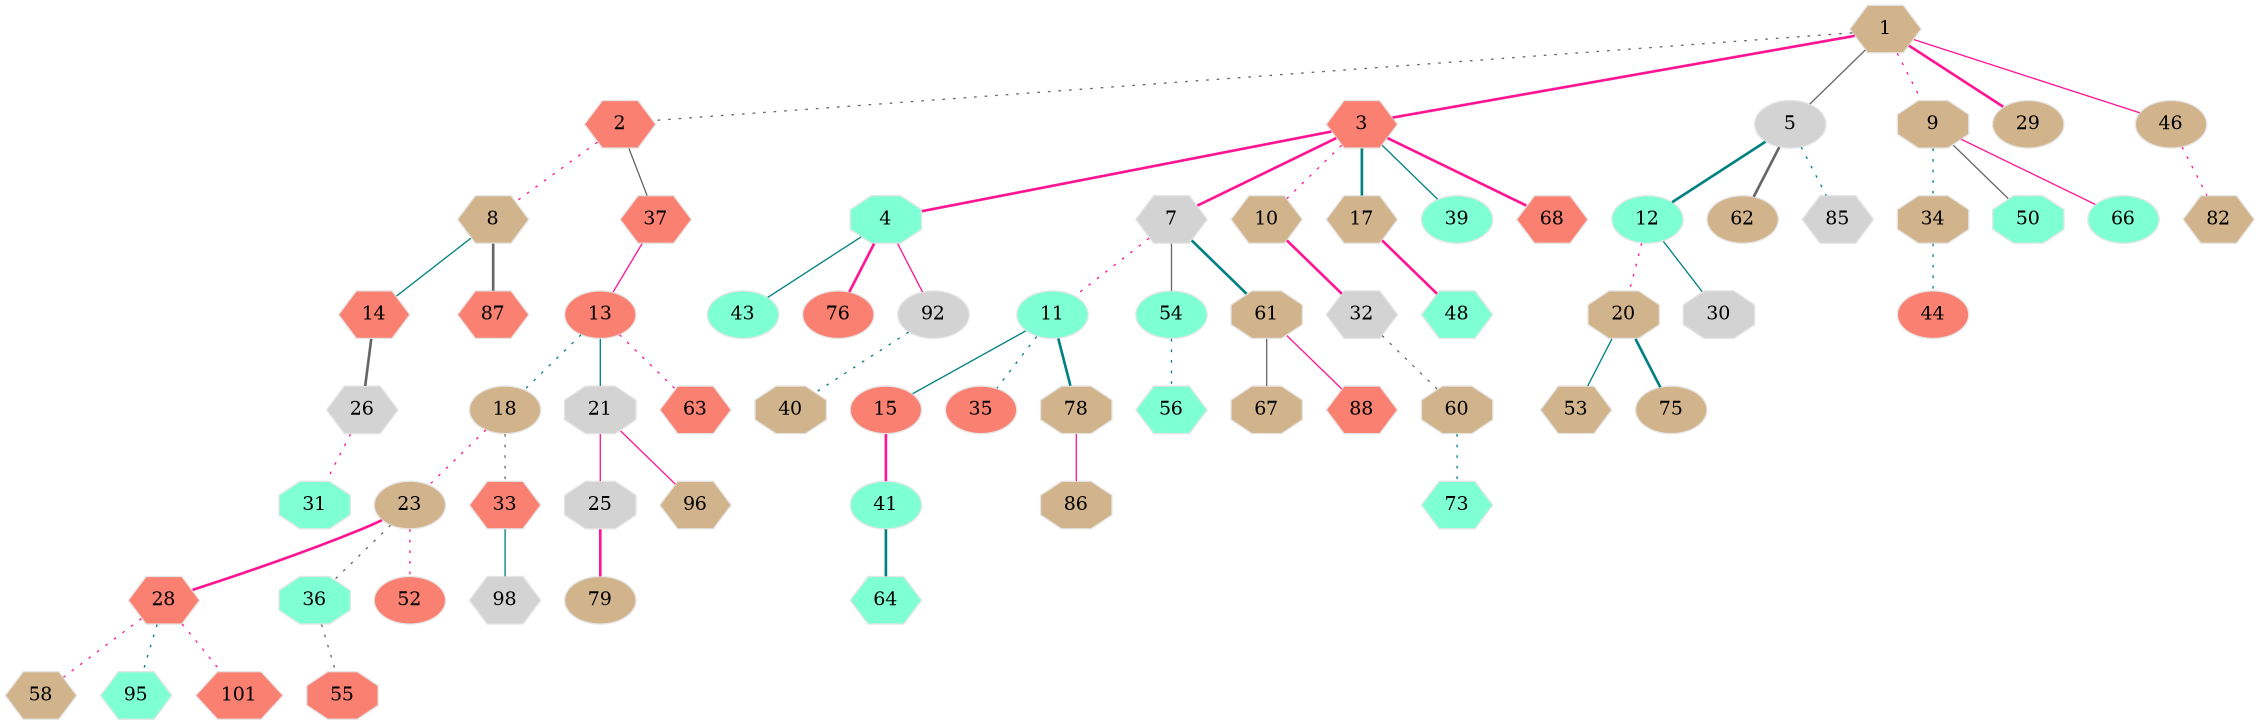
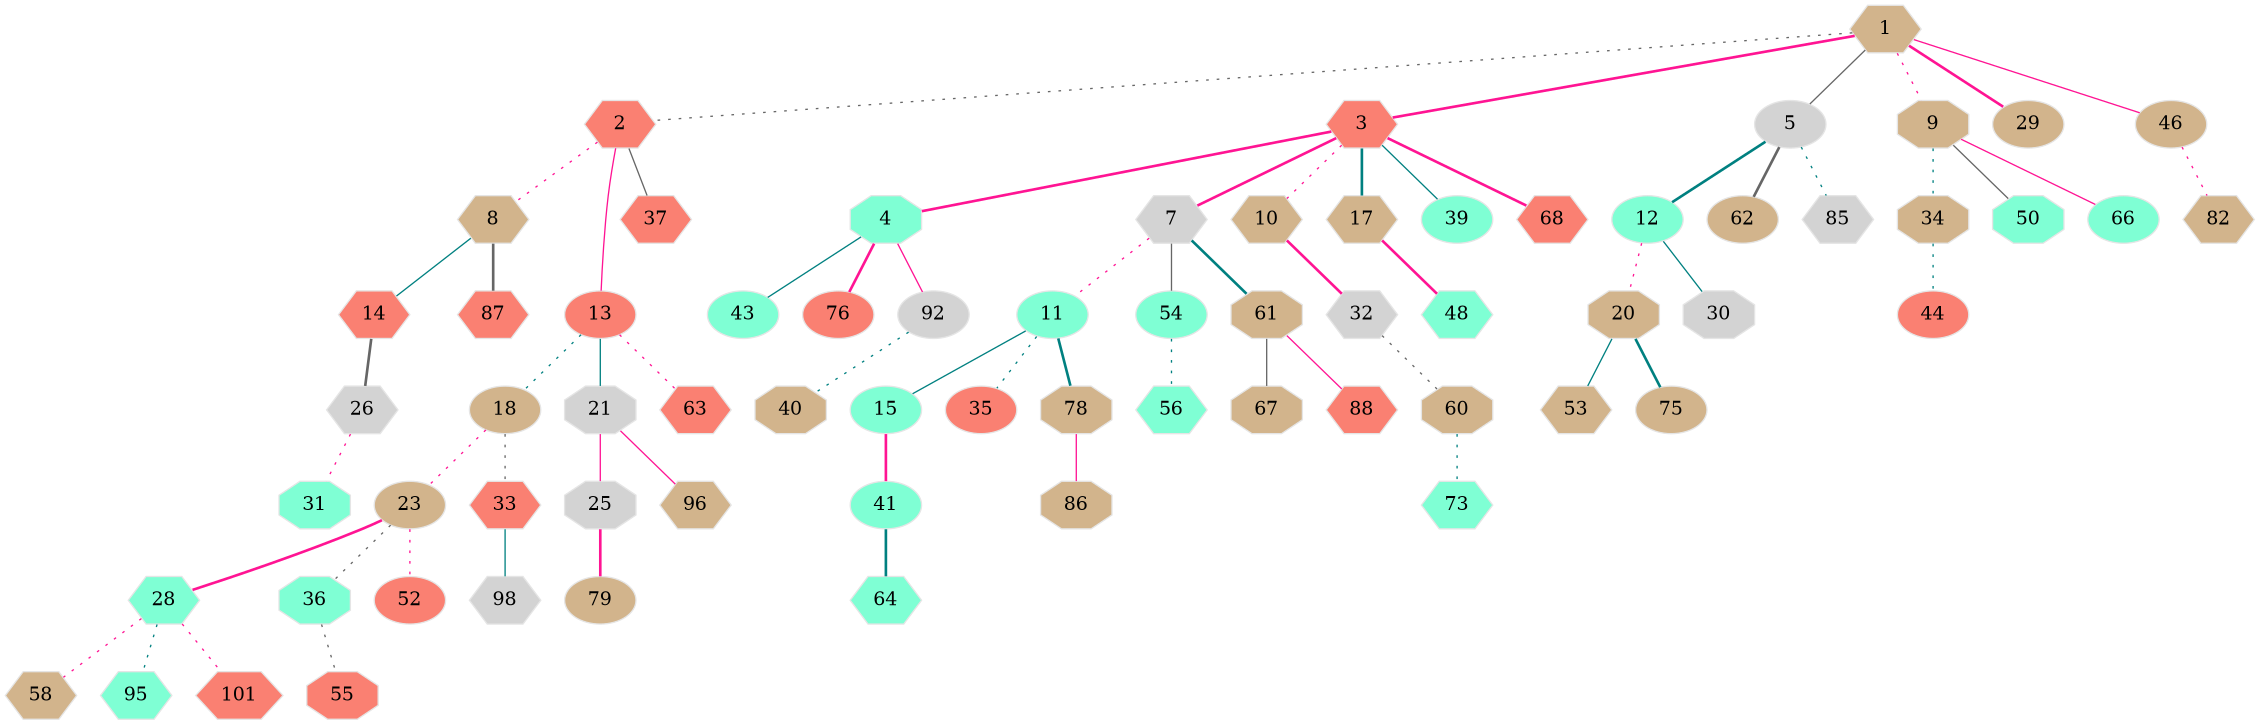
(628, 268) -> (606, 219)
(886, 410) -> (886, 410)
(164, 600) -> (164, 600)
